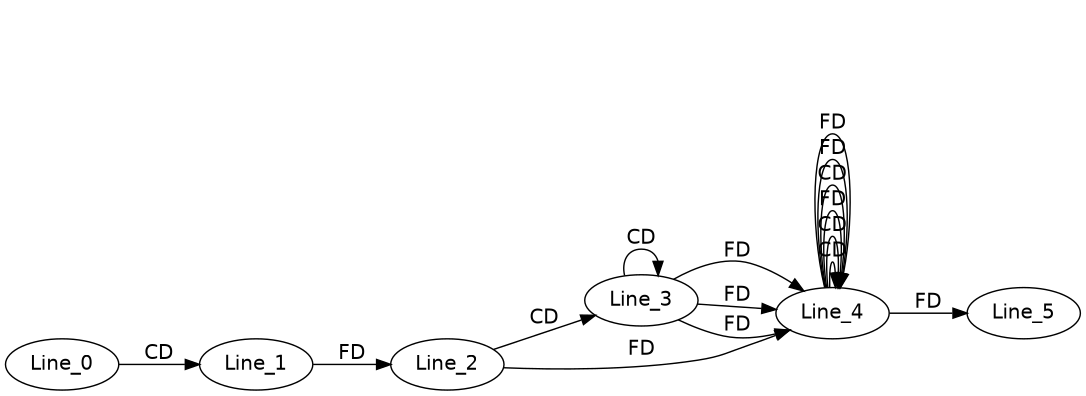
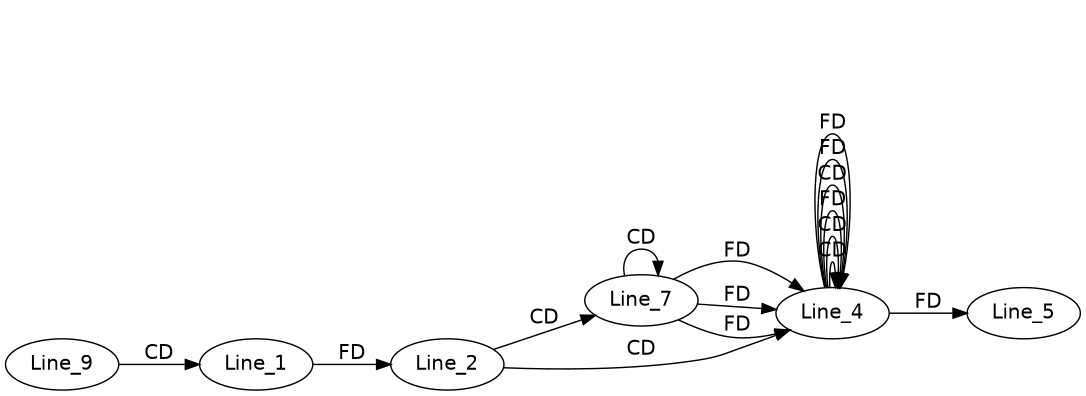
(641, 300) -> (641, 300)
(641, 349) -> (641, 349)
(62, 364) -> (62, 364)
